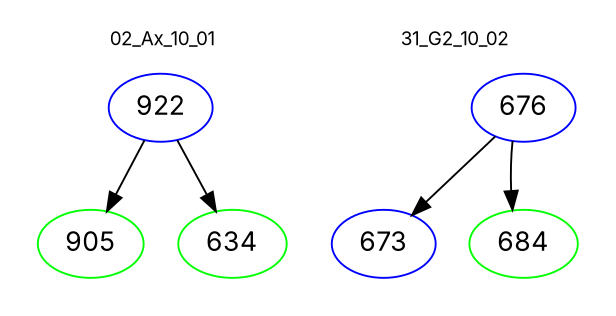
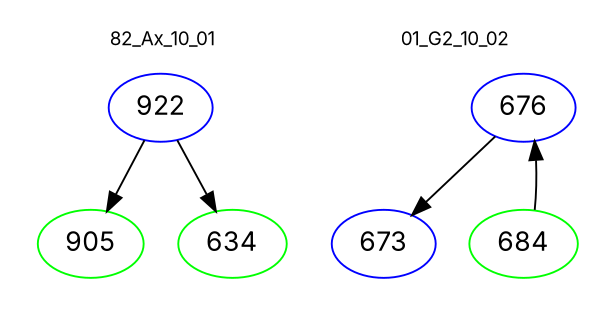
(163, 41) -> (163, 41)
(456, 41) -> (456, 41)
(511, 166) -> (536, 185)
